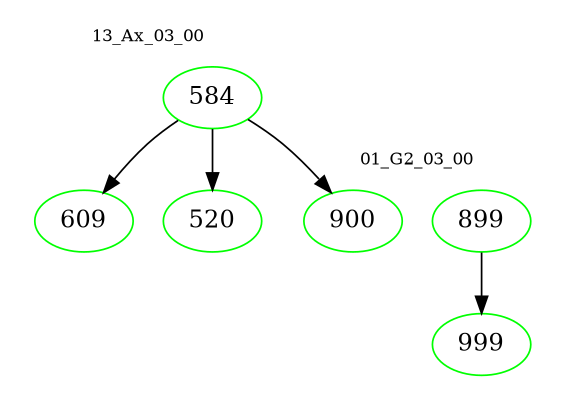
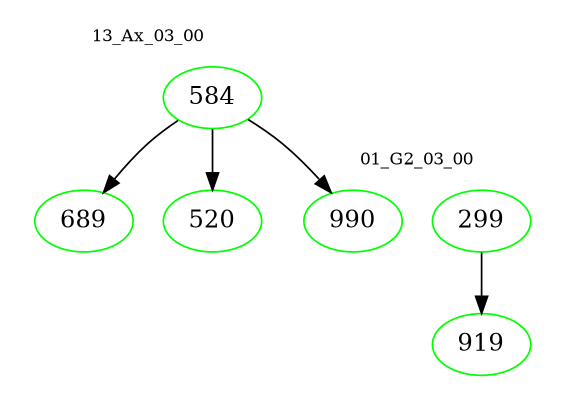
(84, 221) -> (84, 221)
(353, 221) -> (353, 221)
(482, 221) -> (482, 221)
(482, 344) -> (482, 344)
